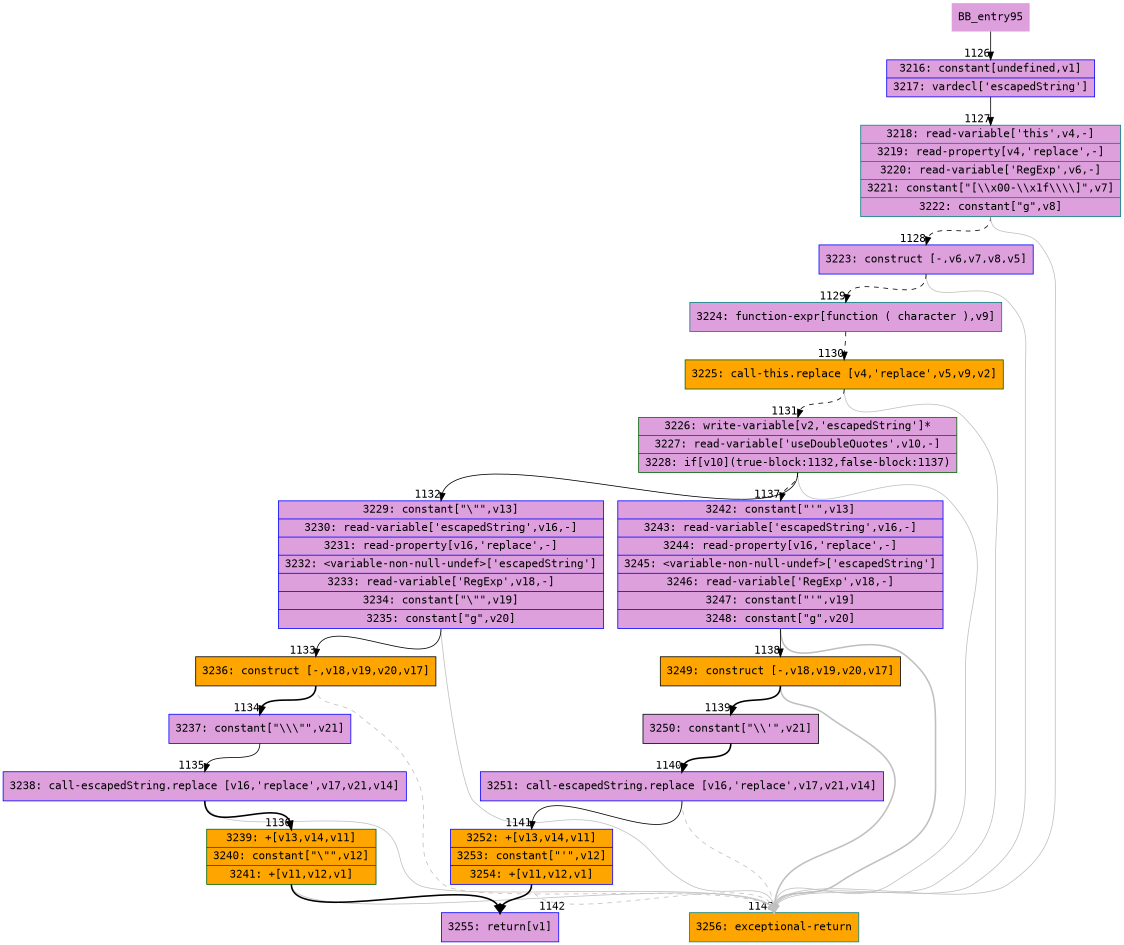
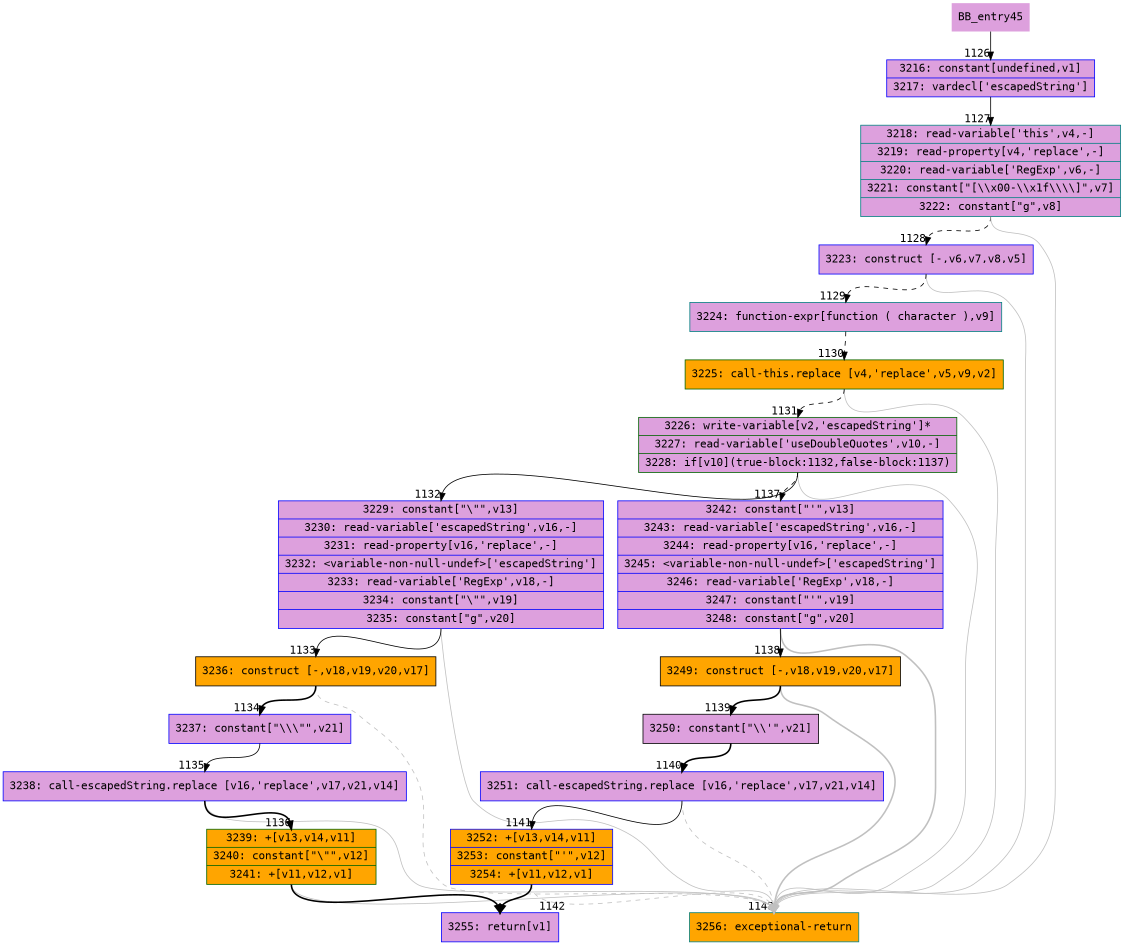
(991, 17) -> (991, 17)
